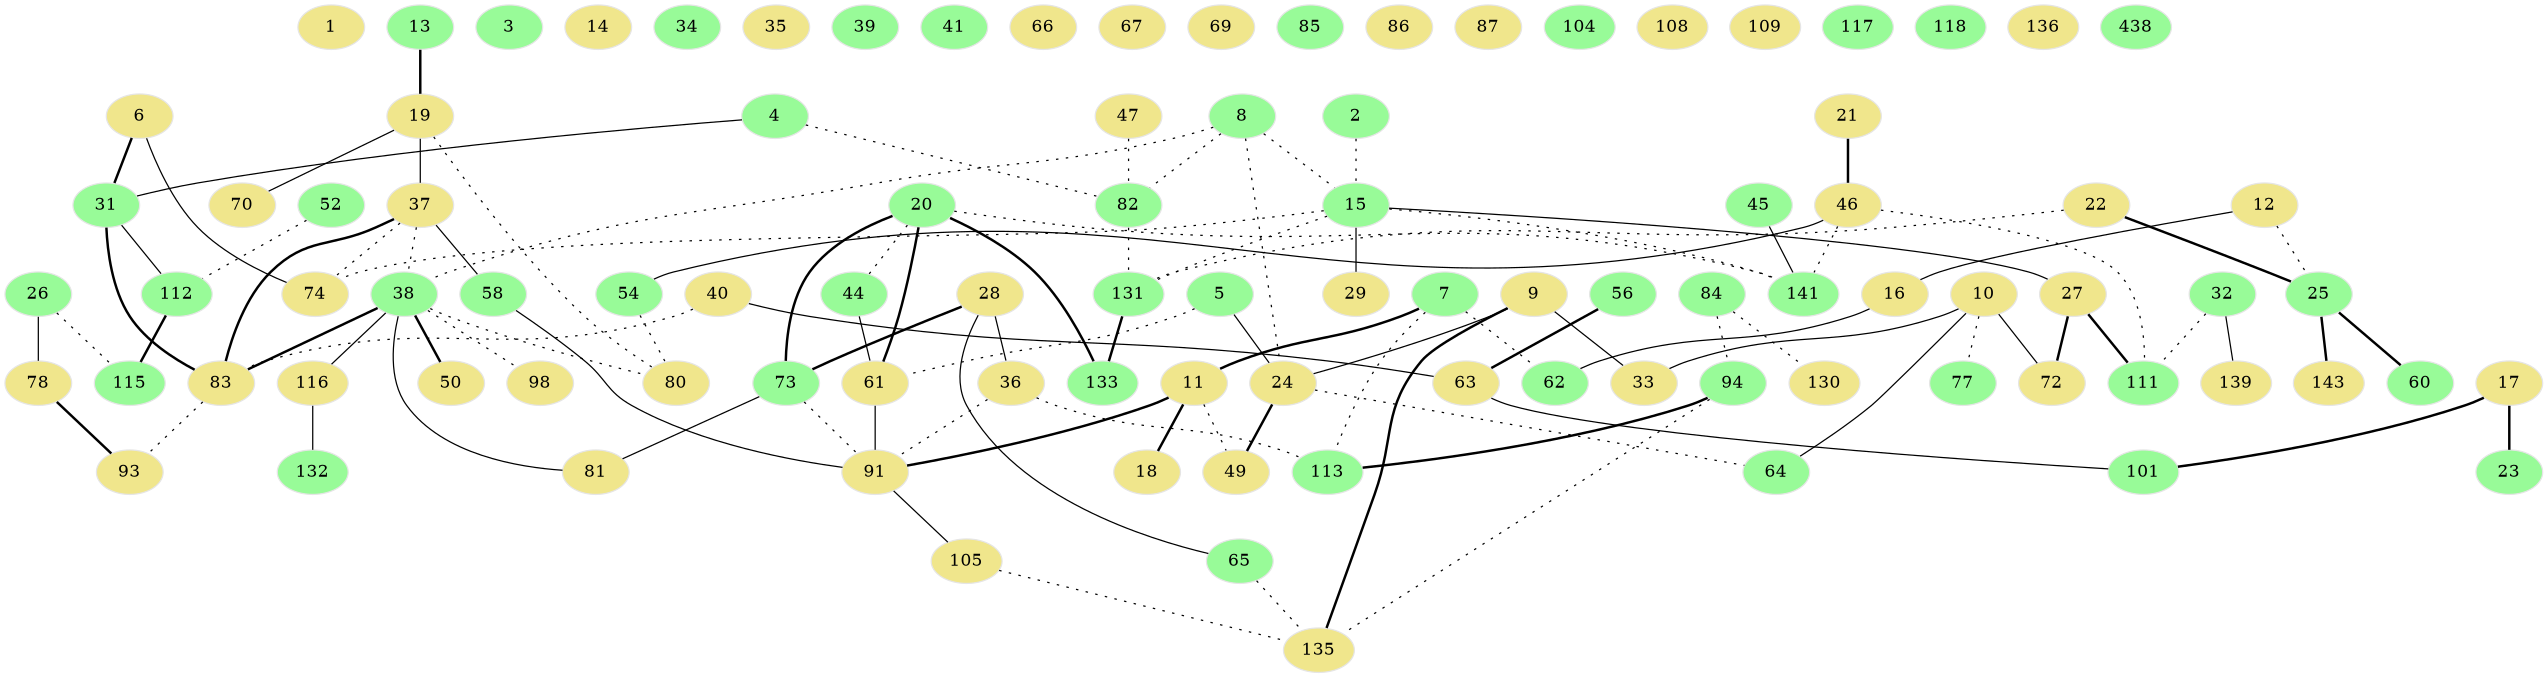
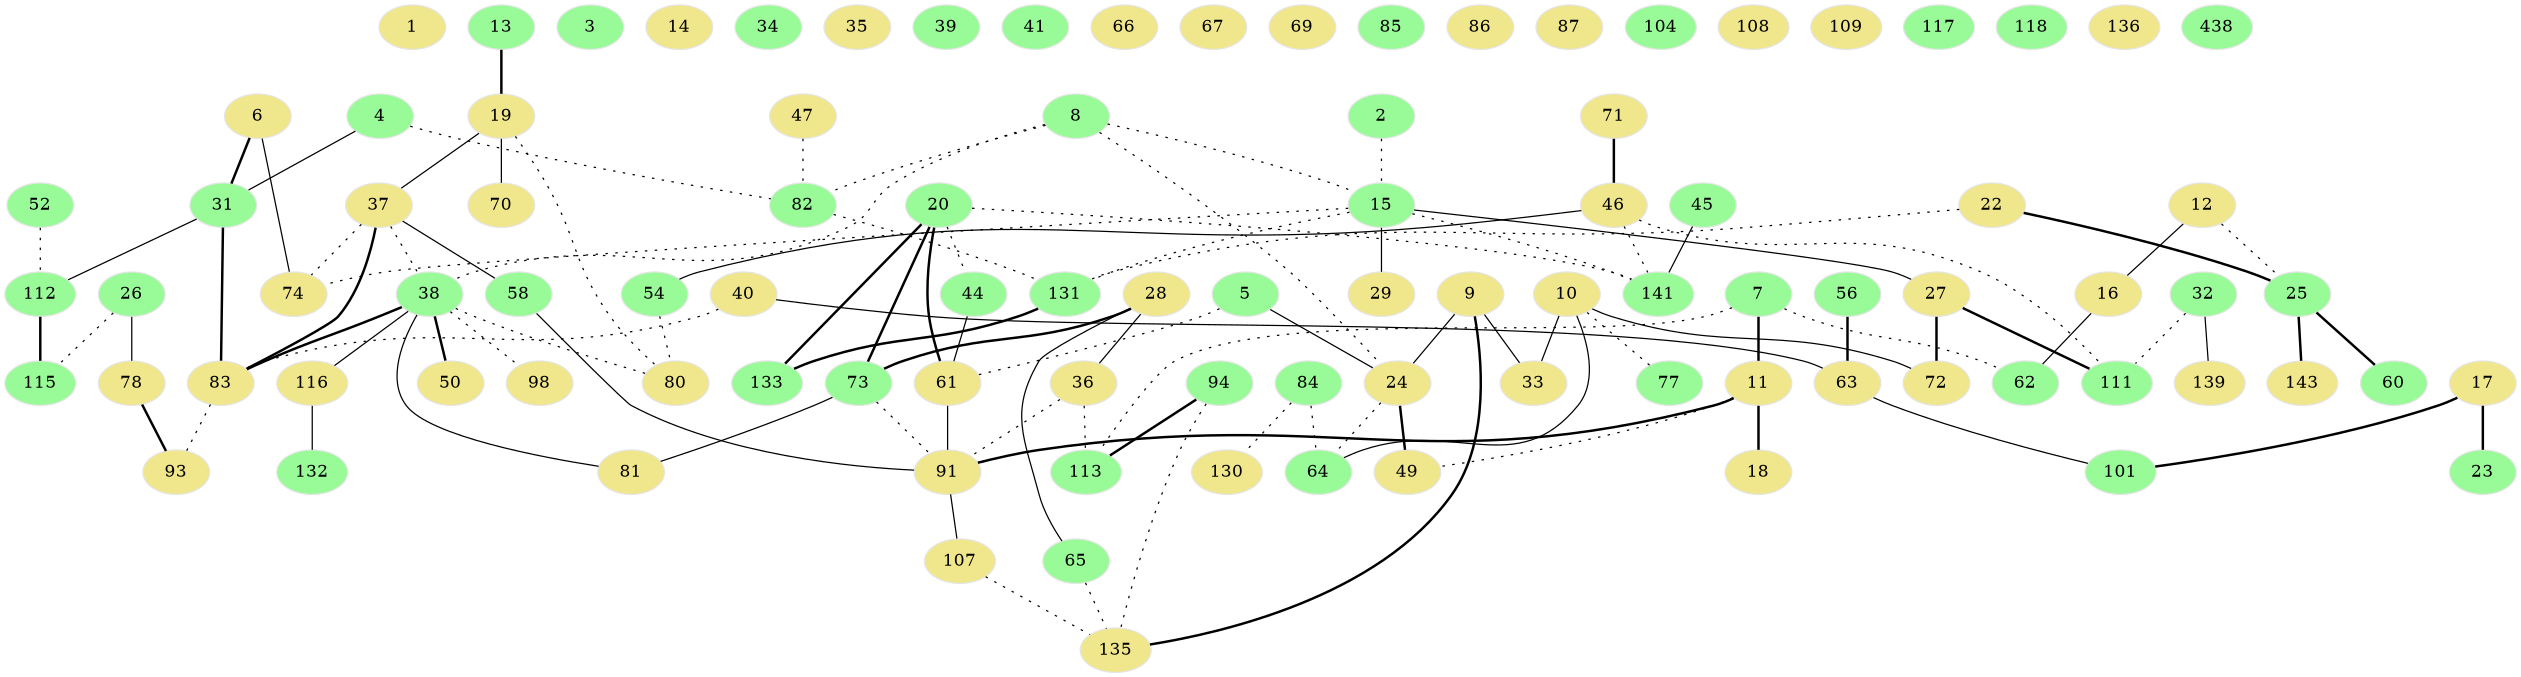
(1848, 116) -> (1614, 116)
(1721, 331) -> (1313, 428)
(967, 561) -> (960, 561)
